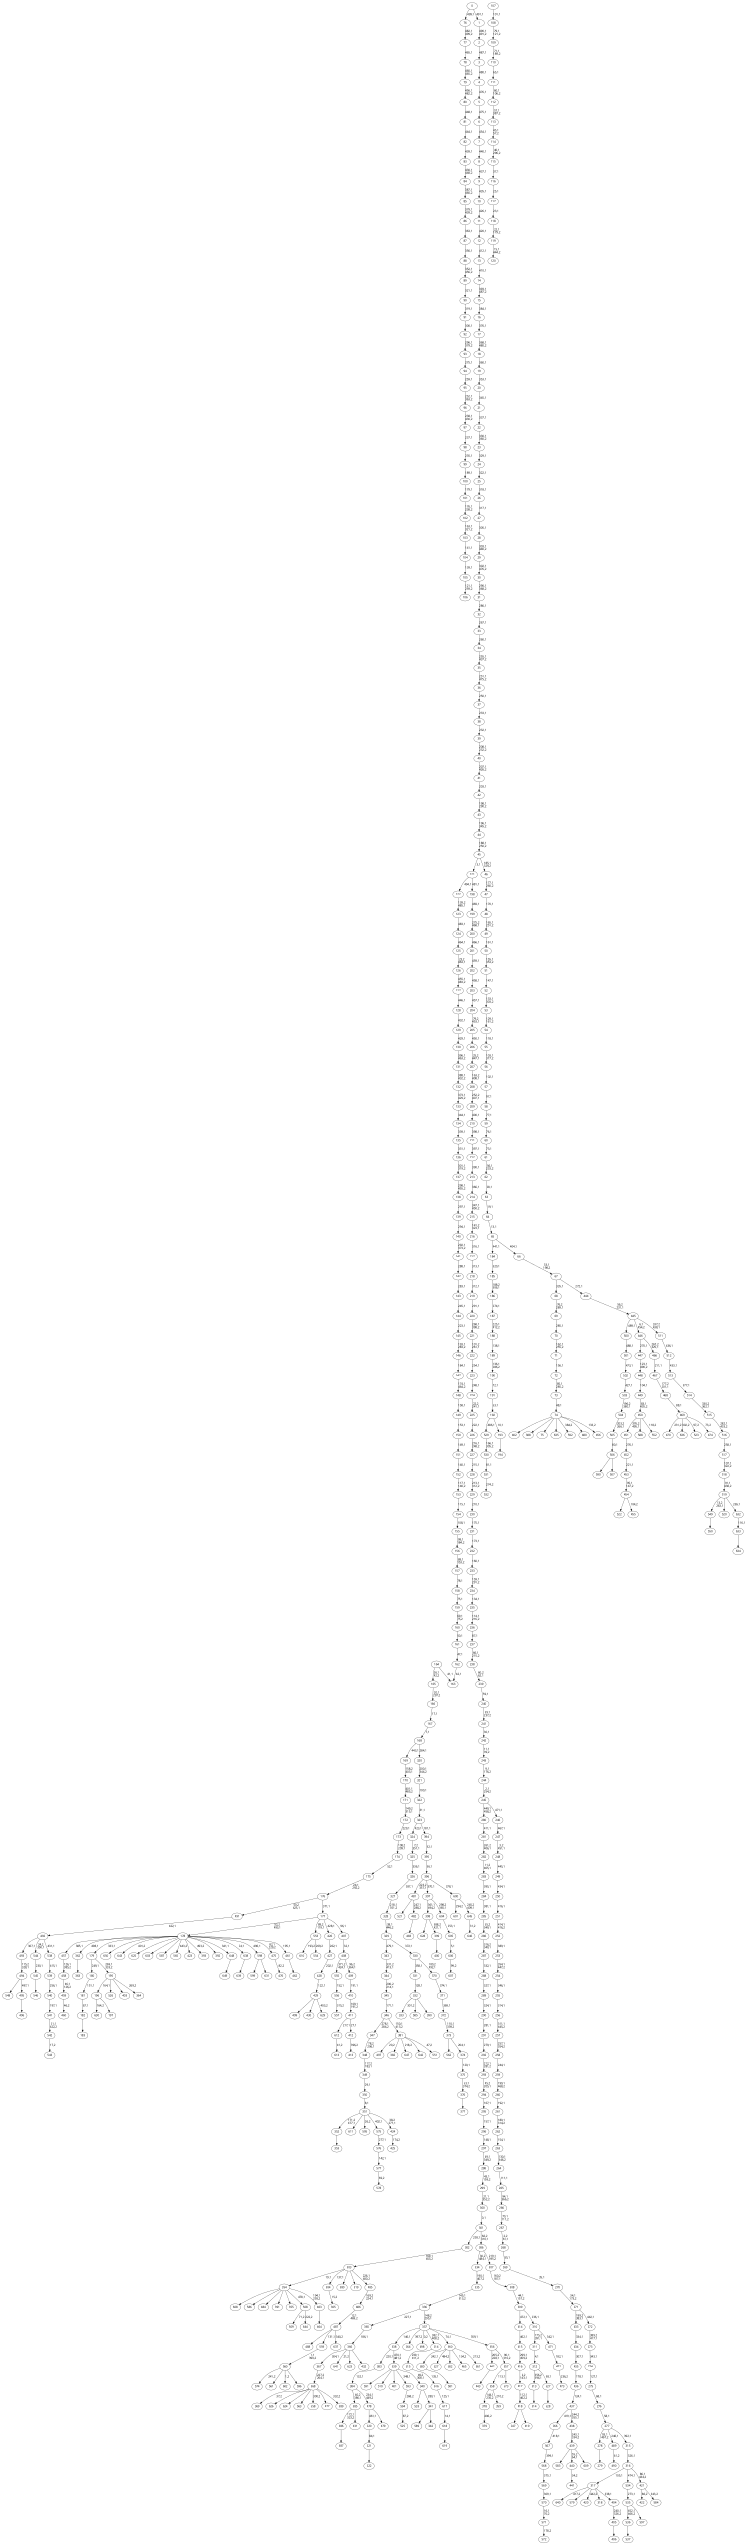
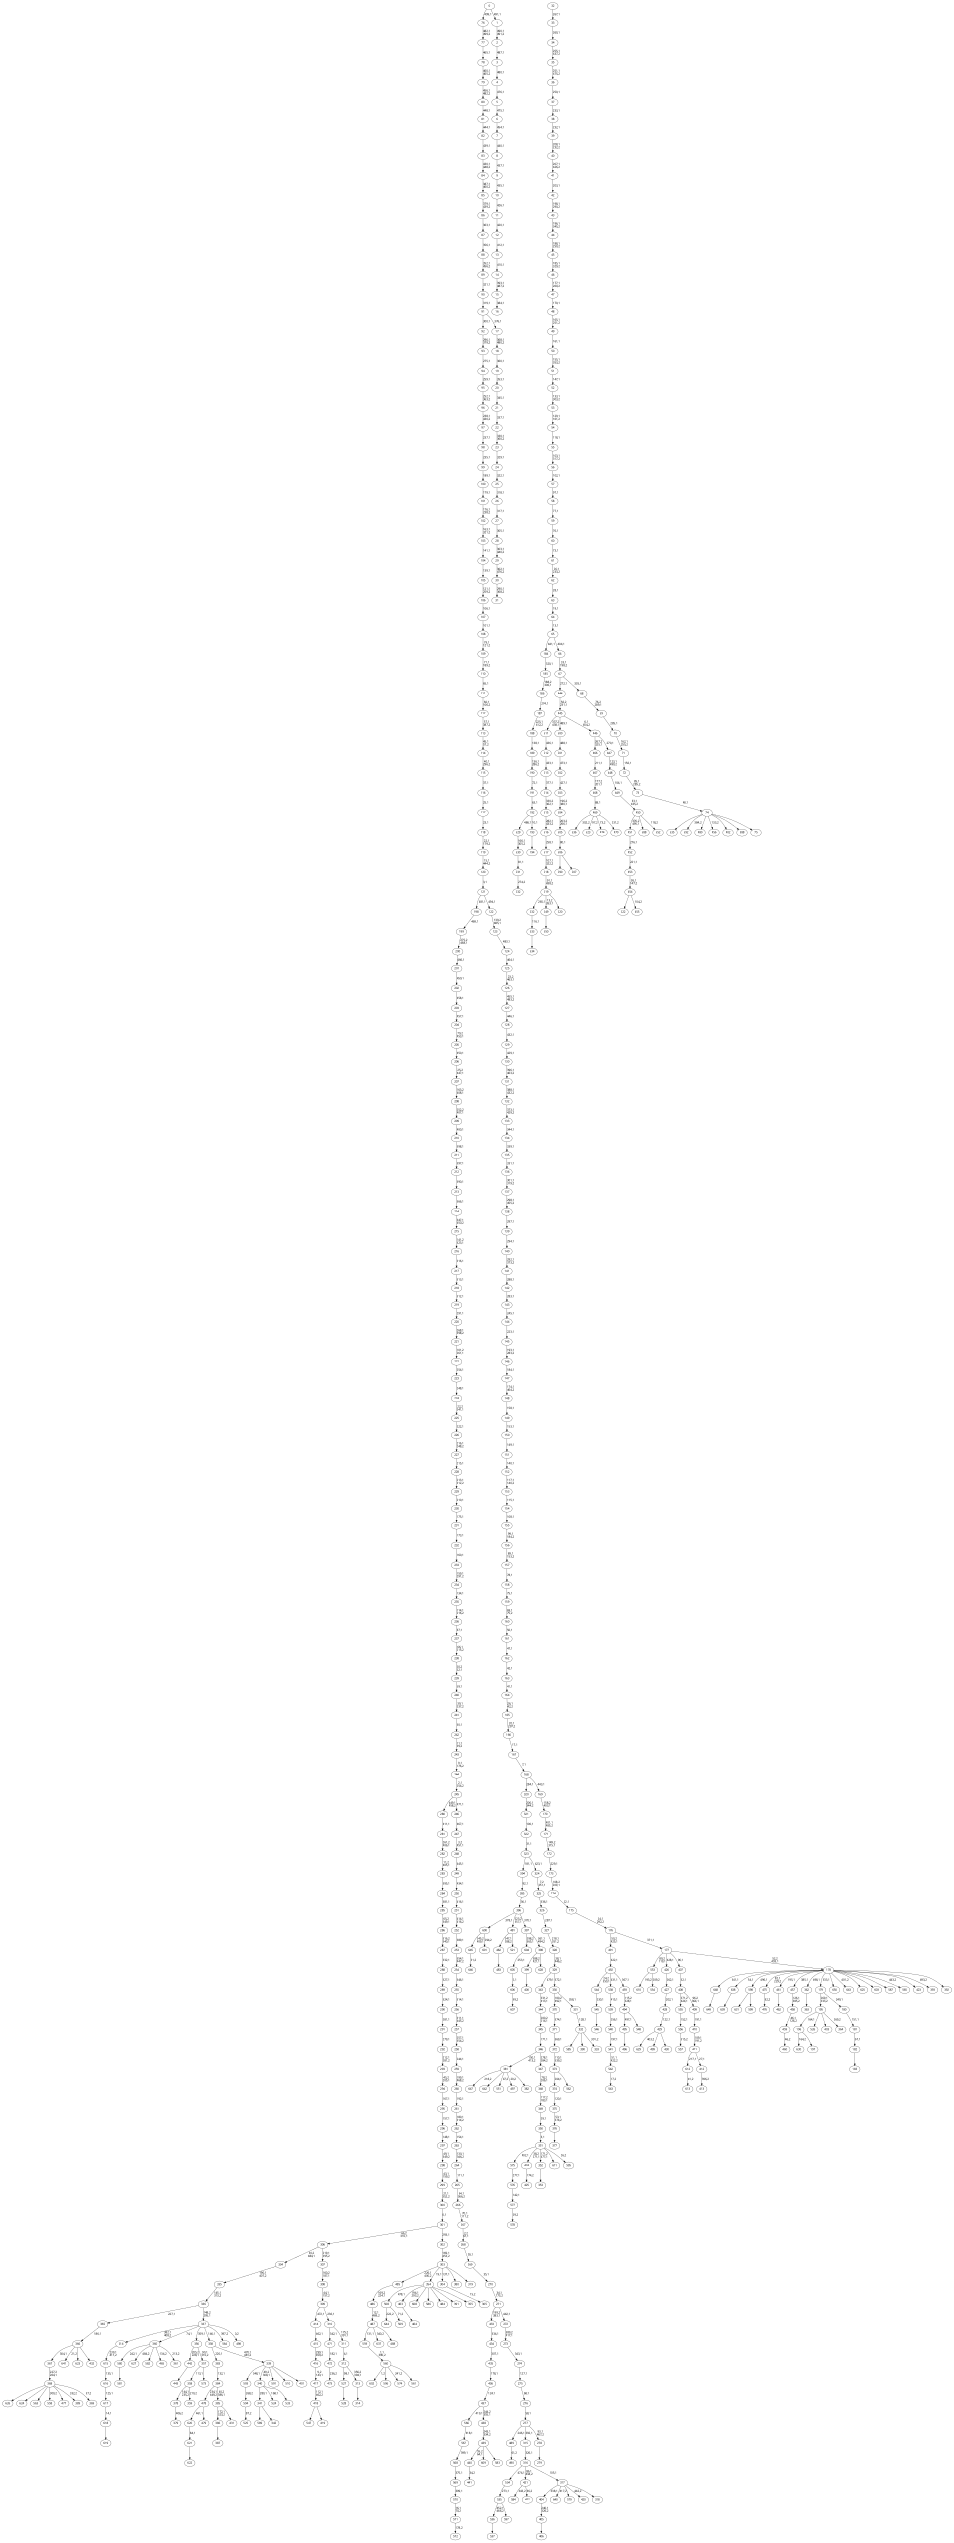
(479, 325) -> (492, 320)
(479, 605) -> none
none -> (483, 608)
(476, 864) -> (483, 881)
(444, 1674) -> (507, 1686)
none -> (274, 2404)
